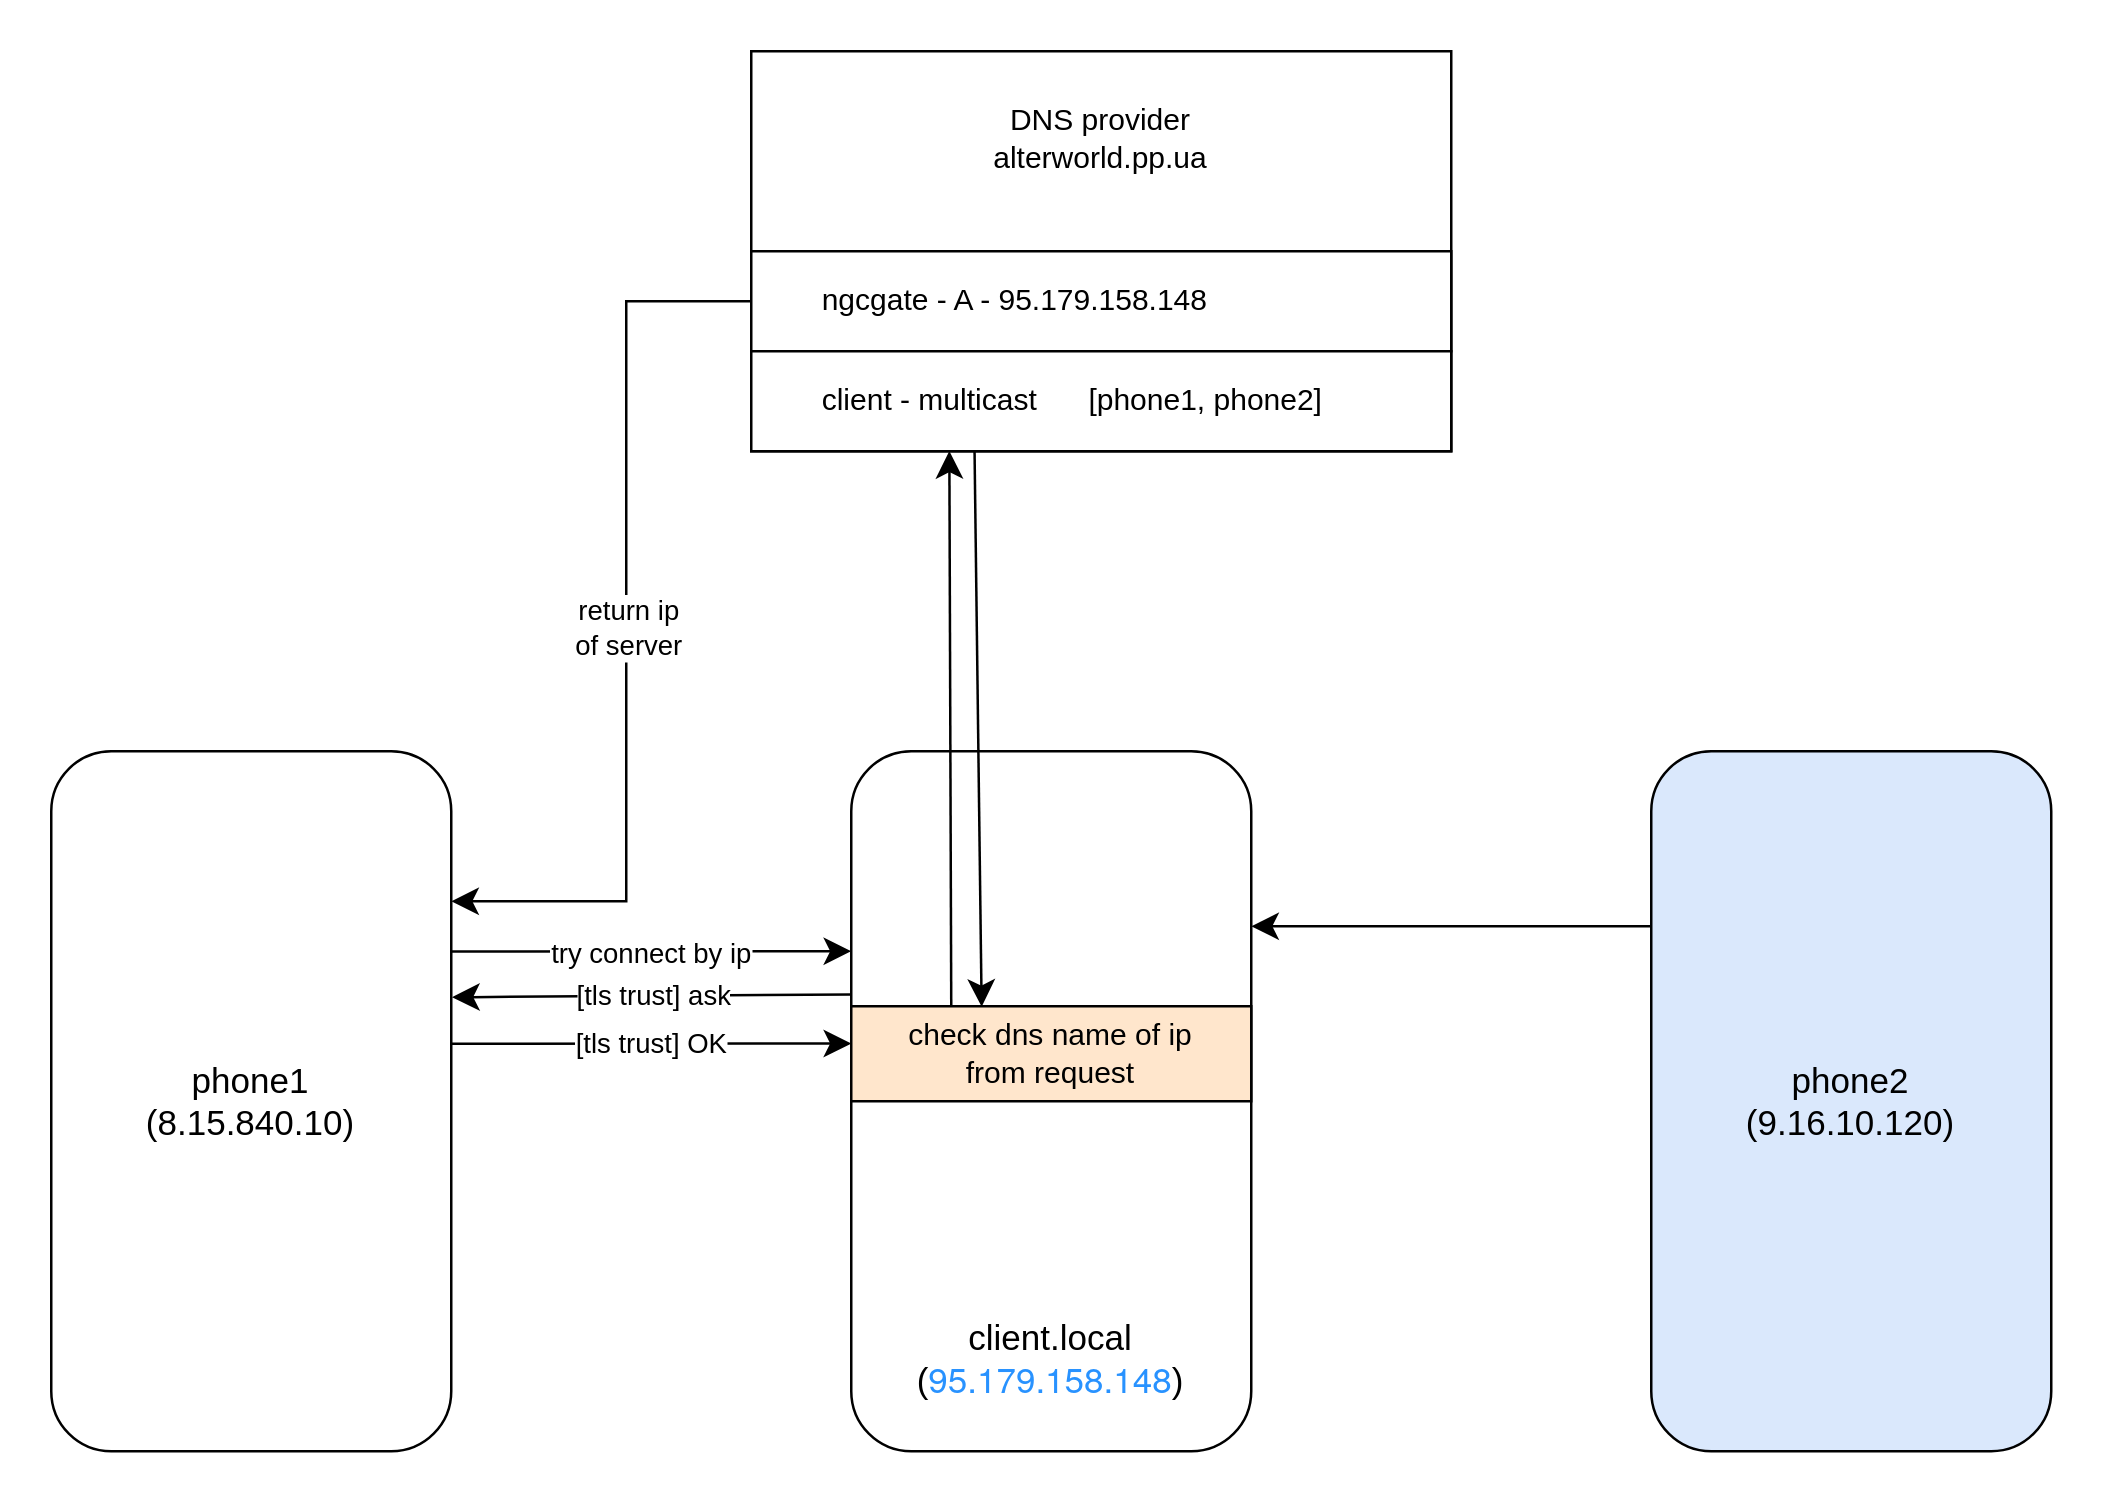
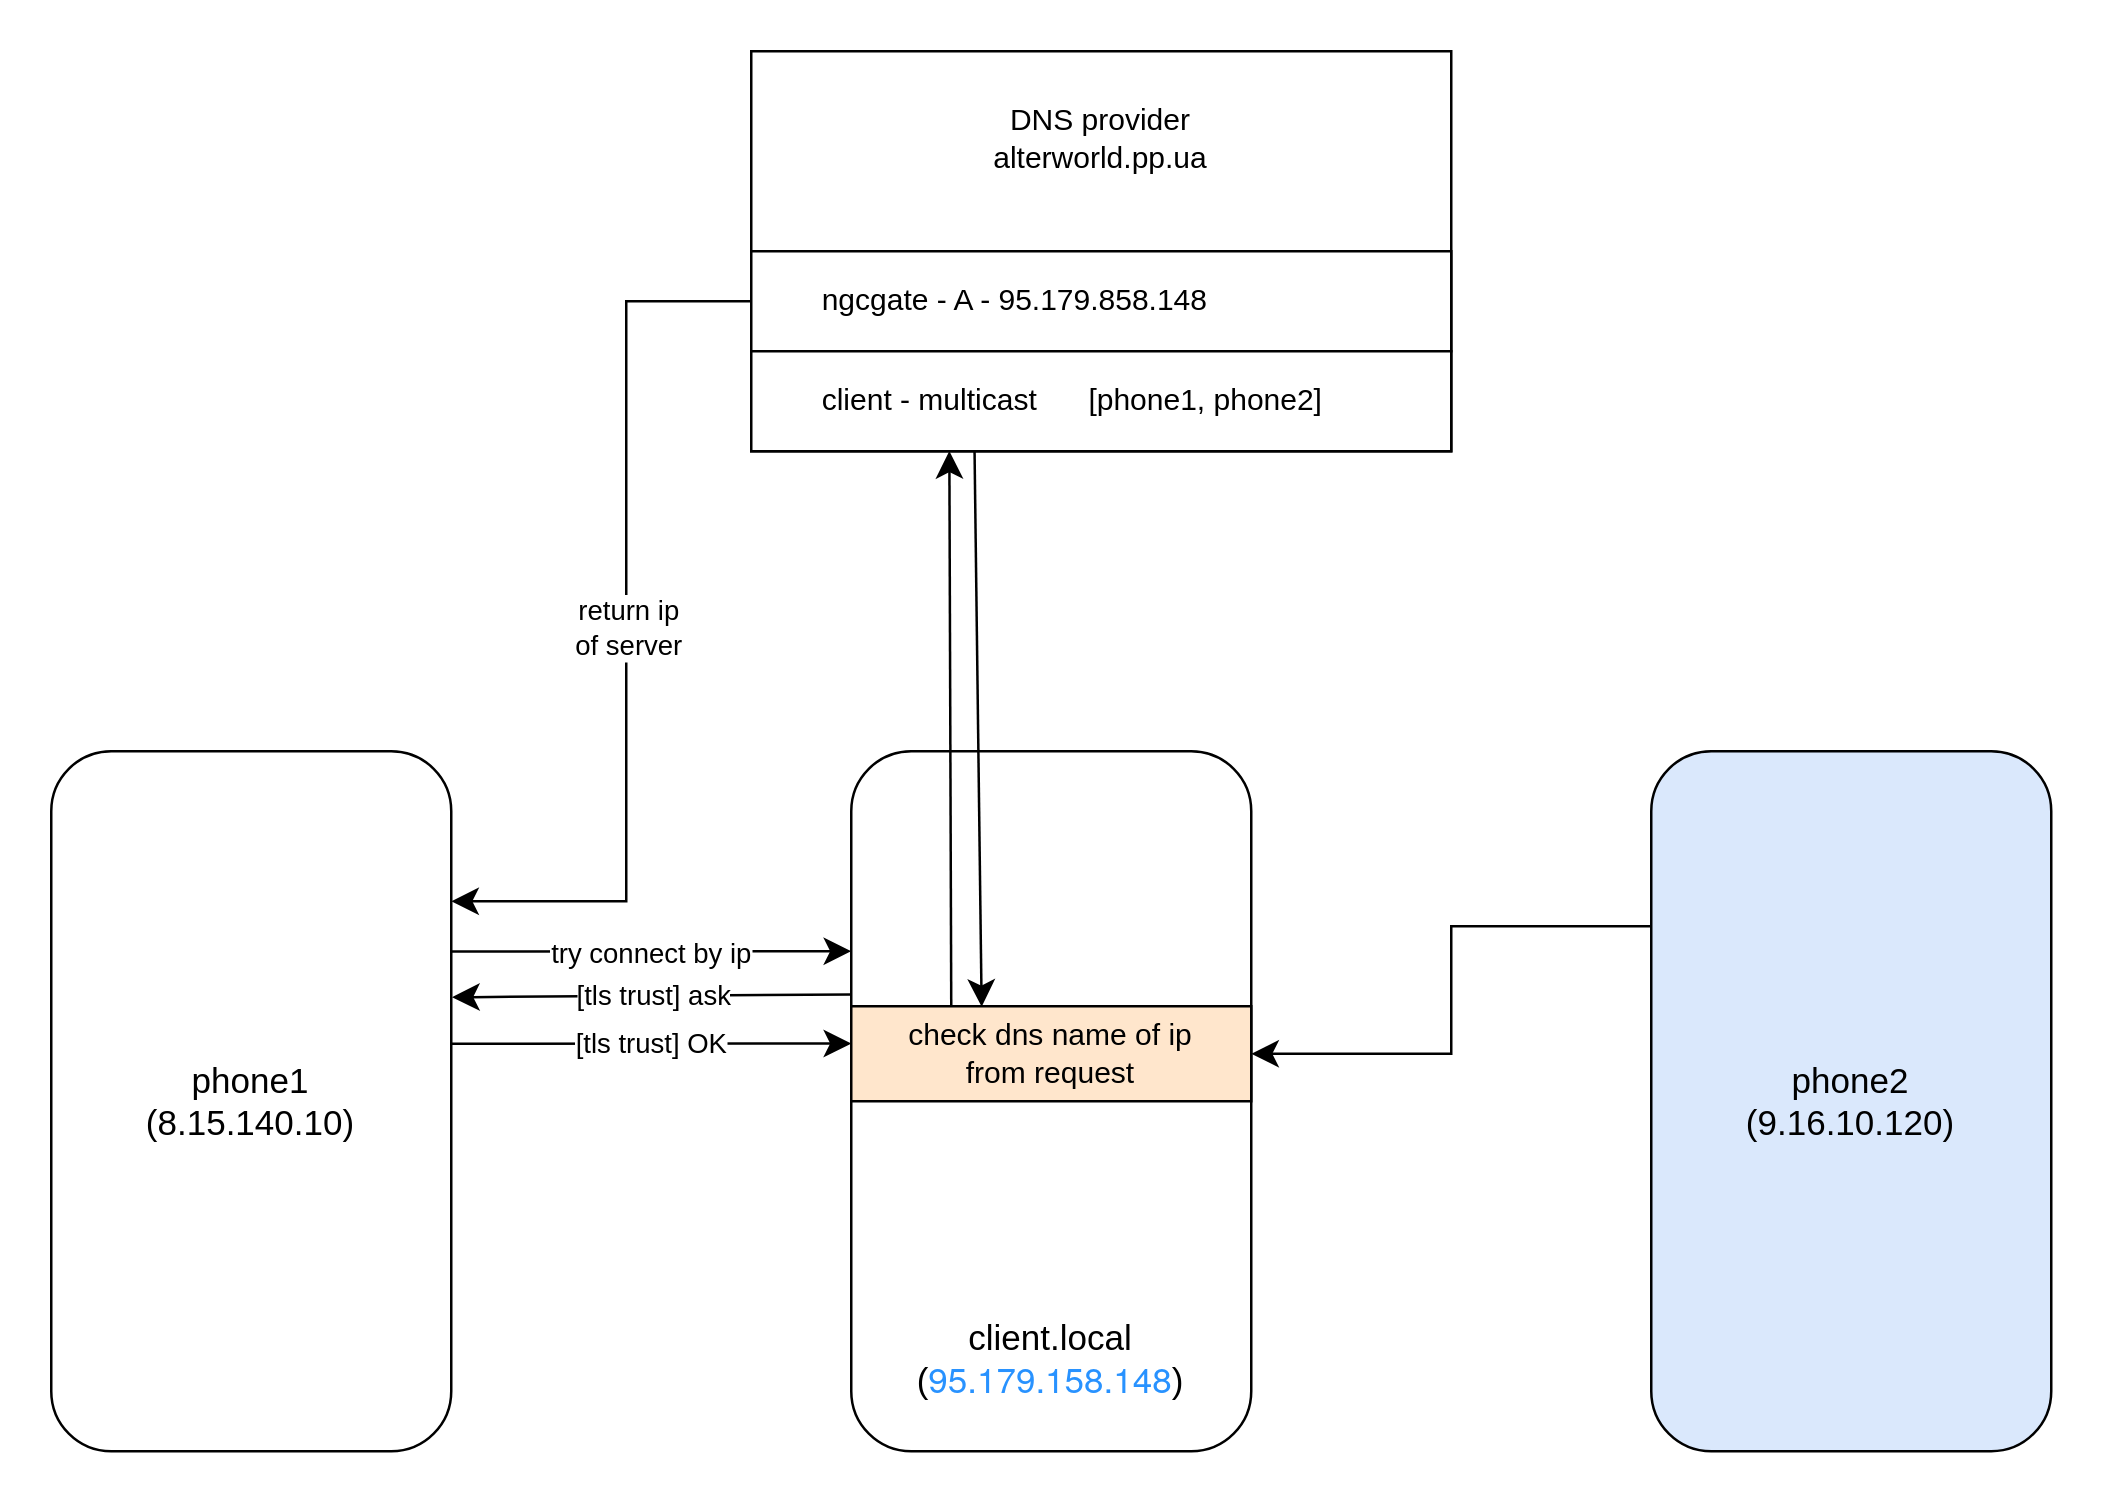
(964, 301) -> (964, 301)
(1363, 926) -> (1426, 1054)
(251, 1101) -> (251, 1101)
